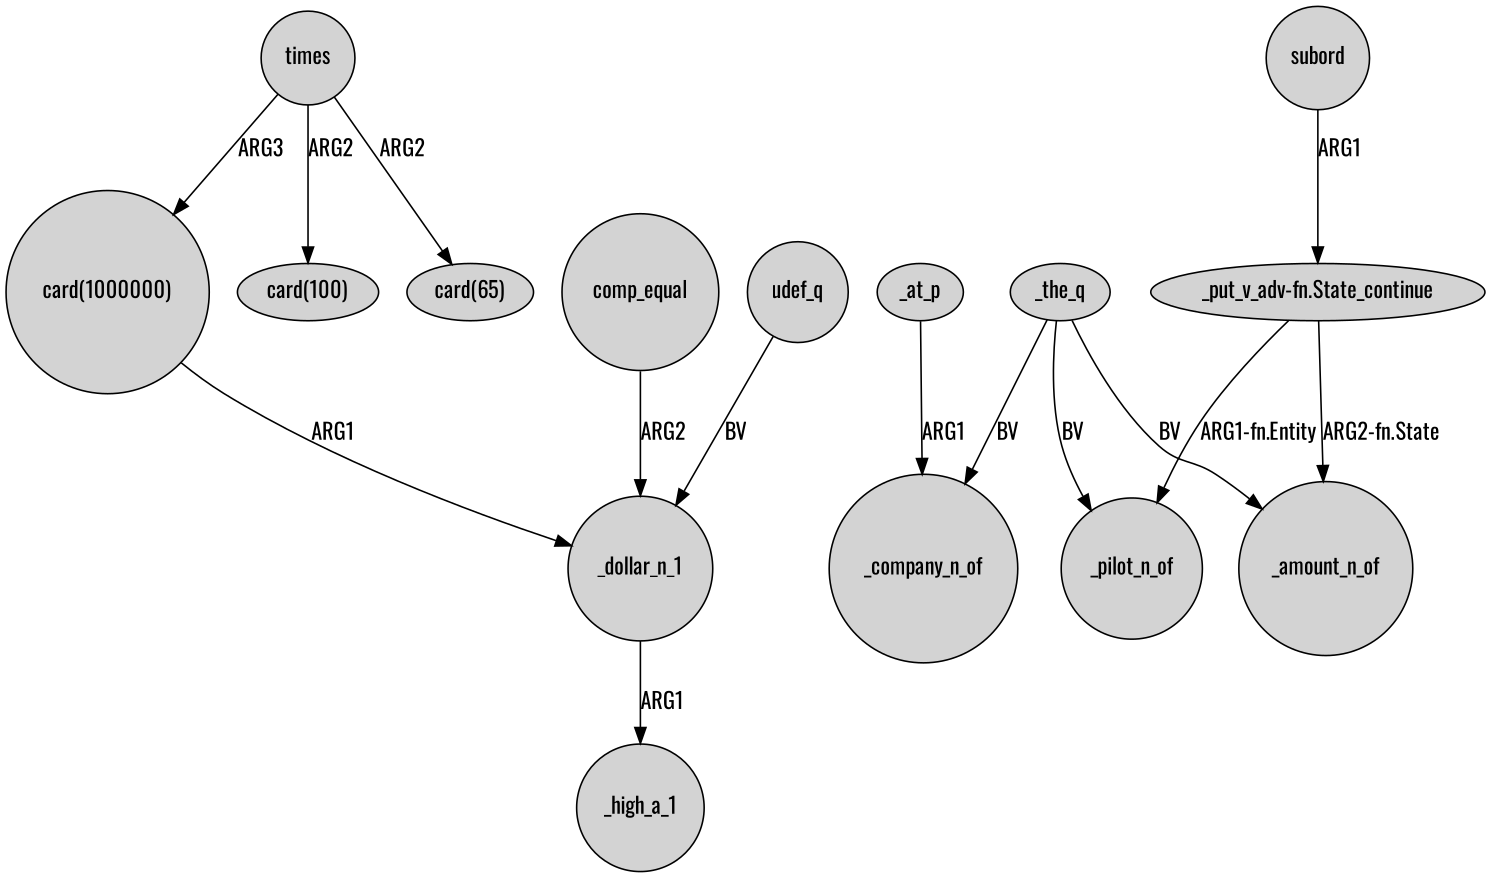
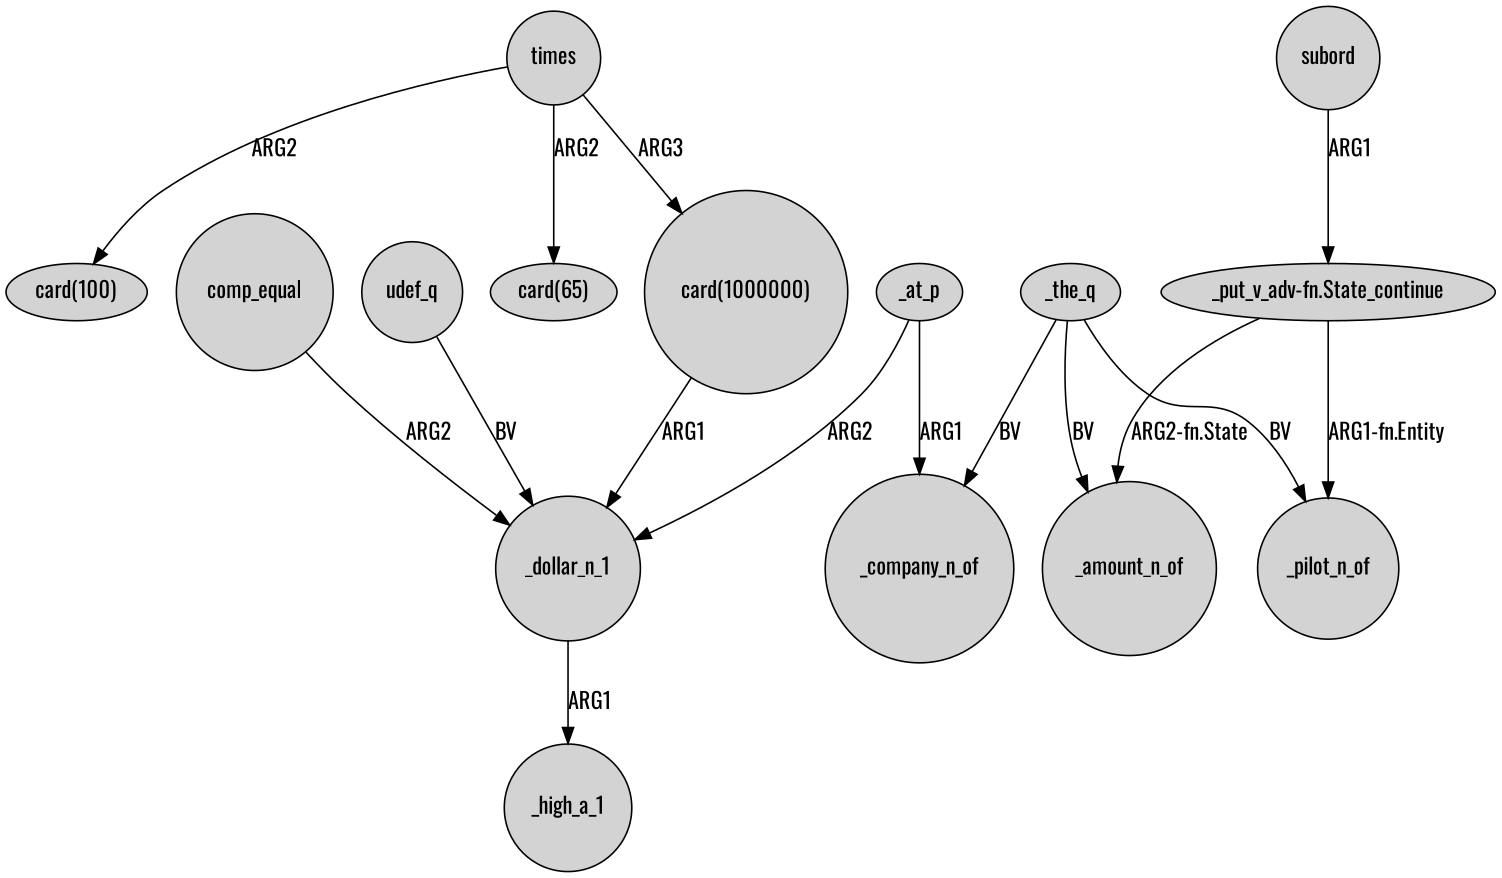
none -> (798, 448)
